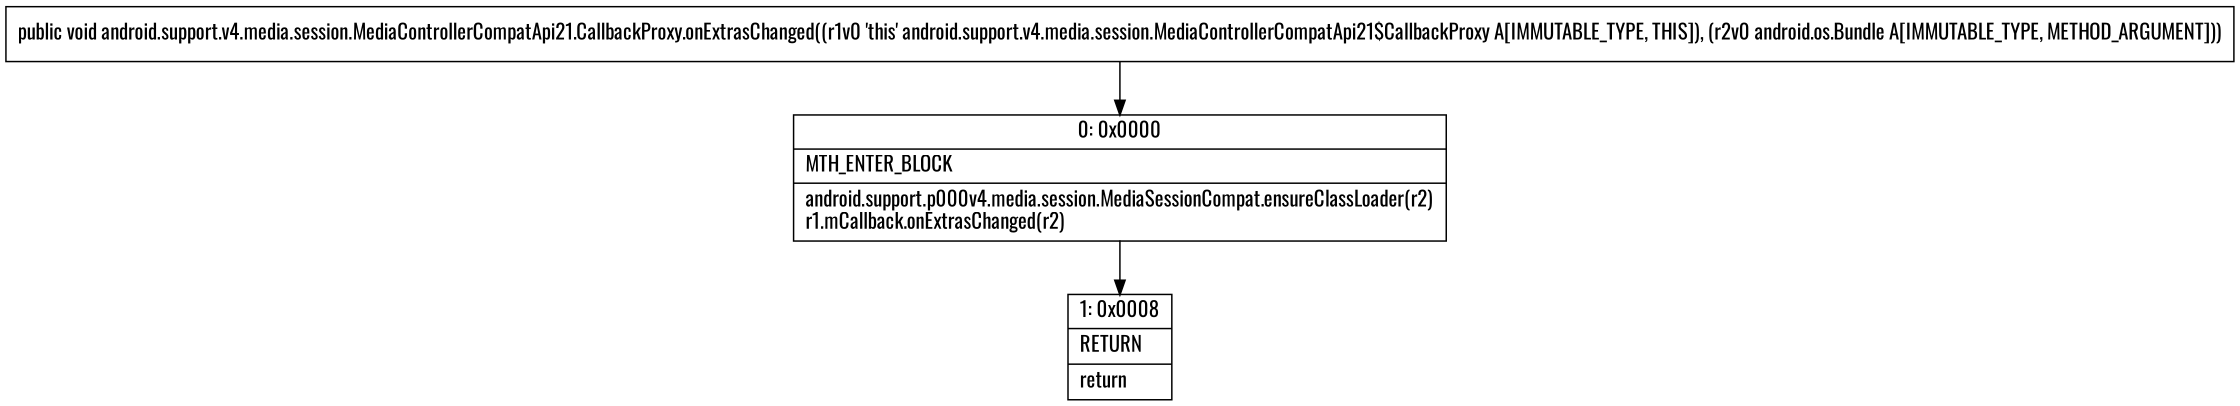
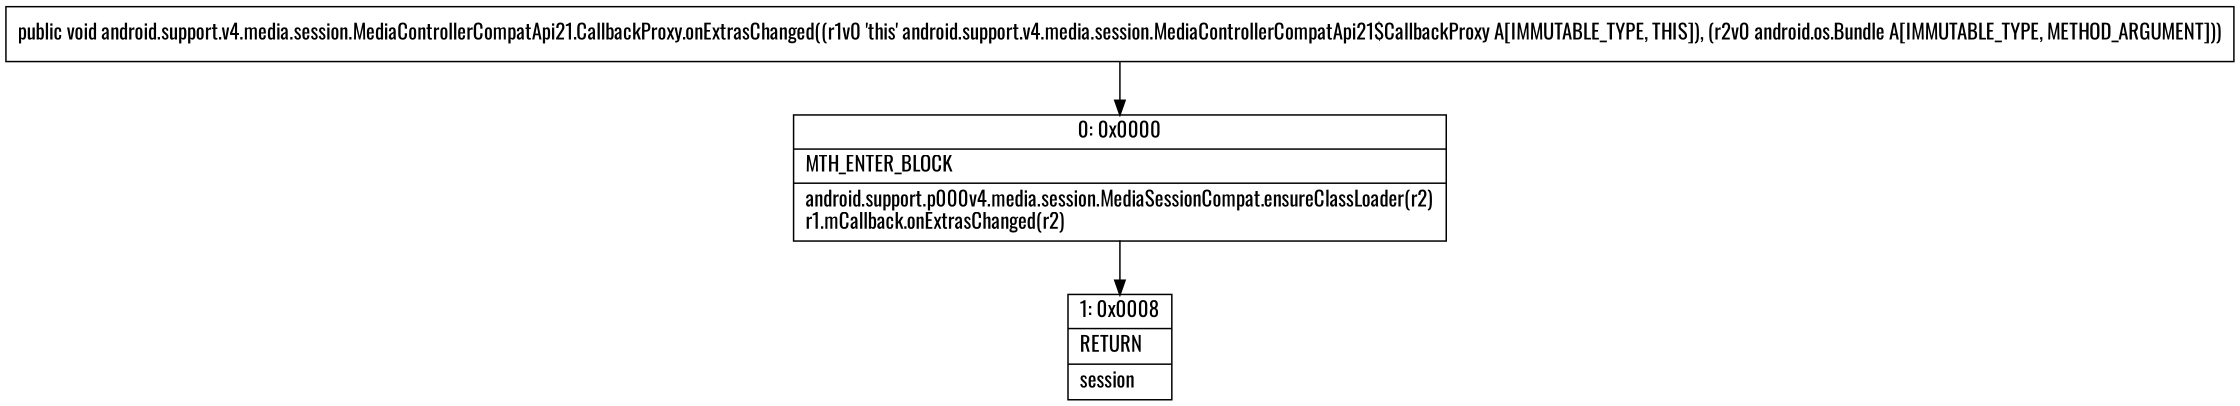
(1104, 381) -> (1107, 381)
